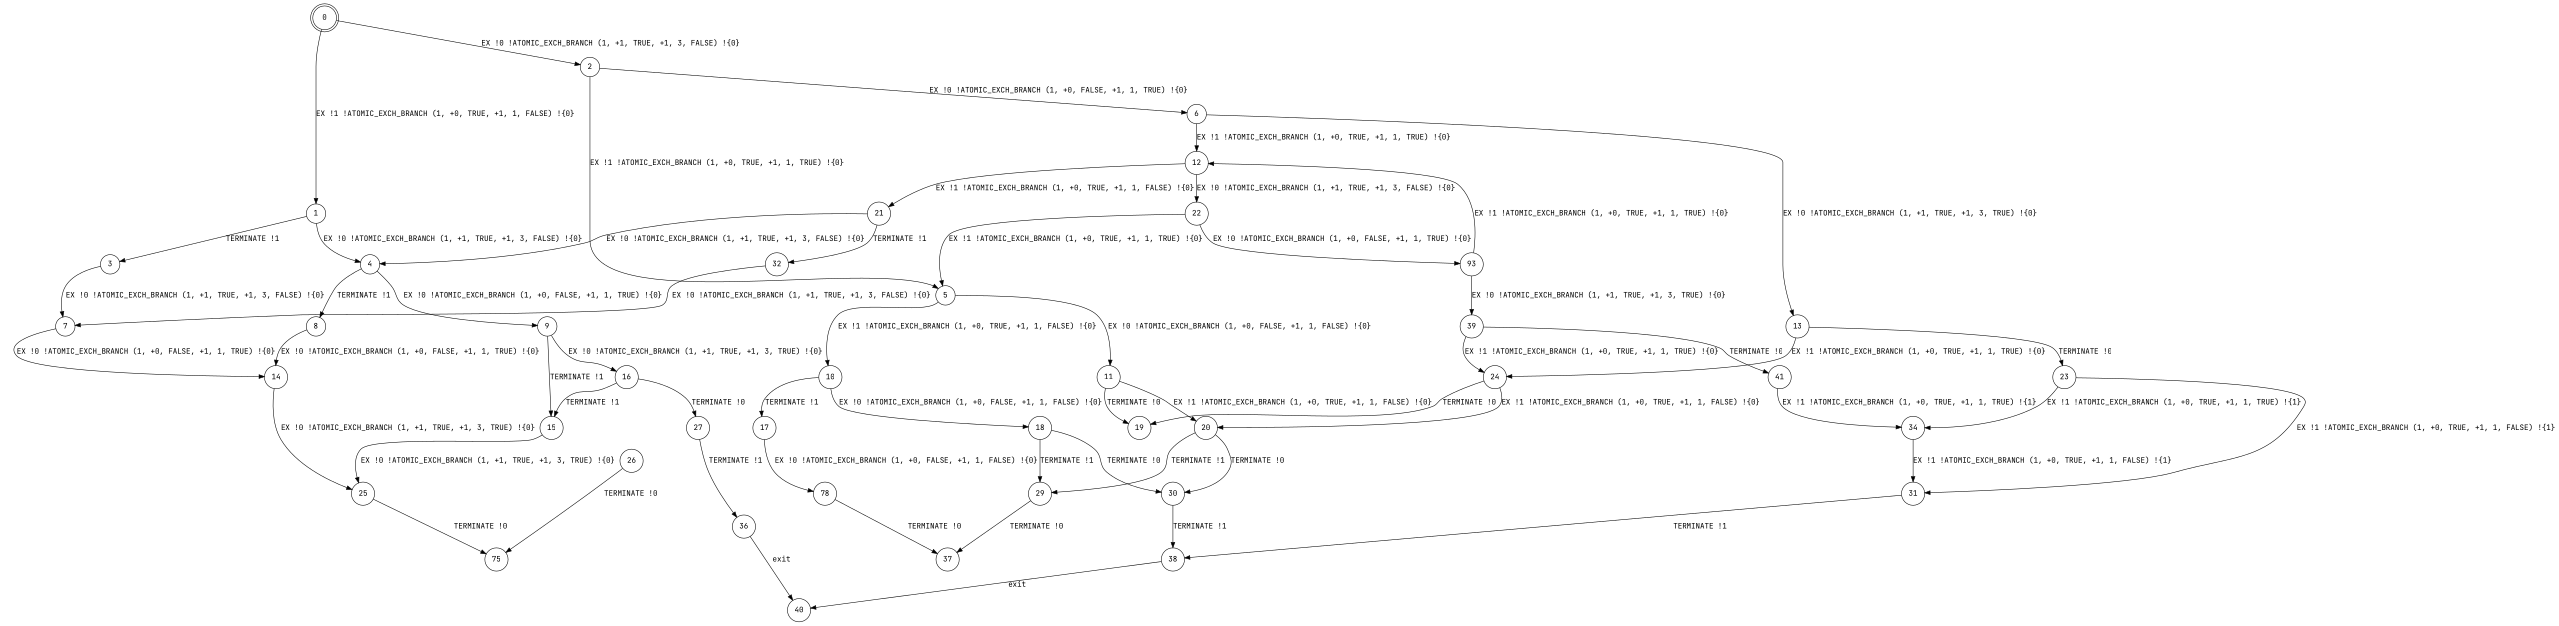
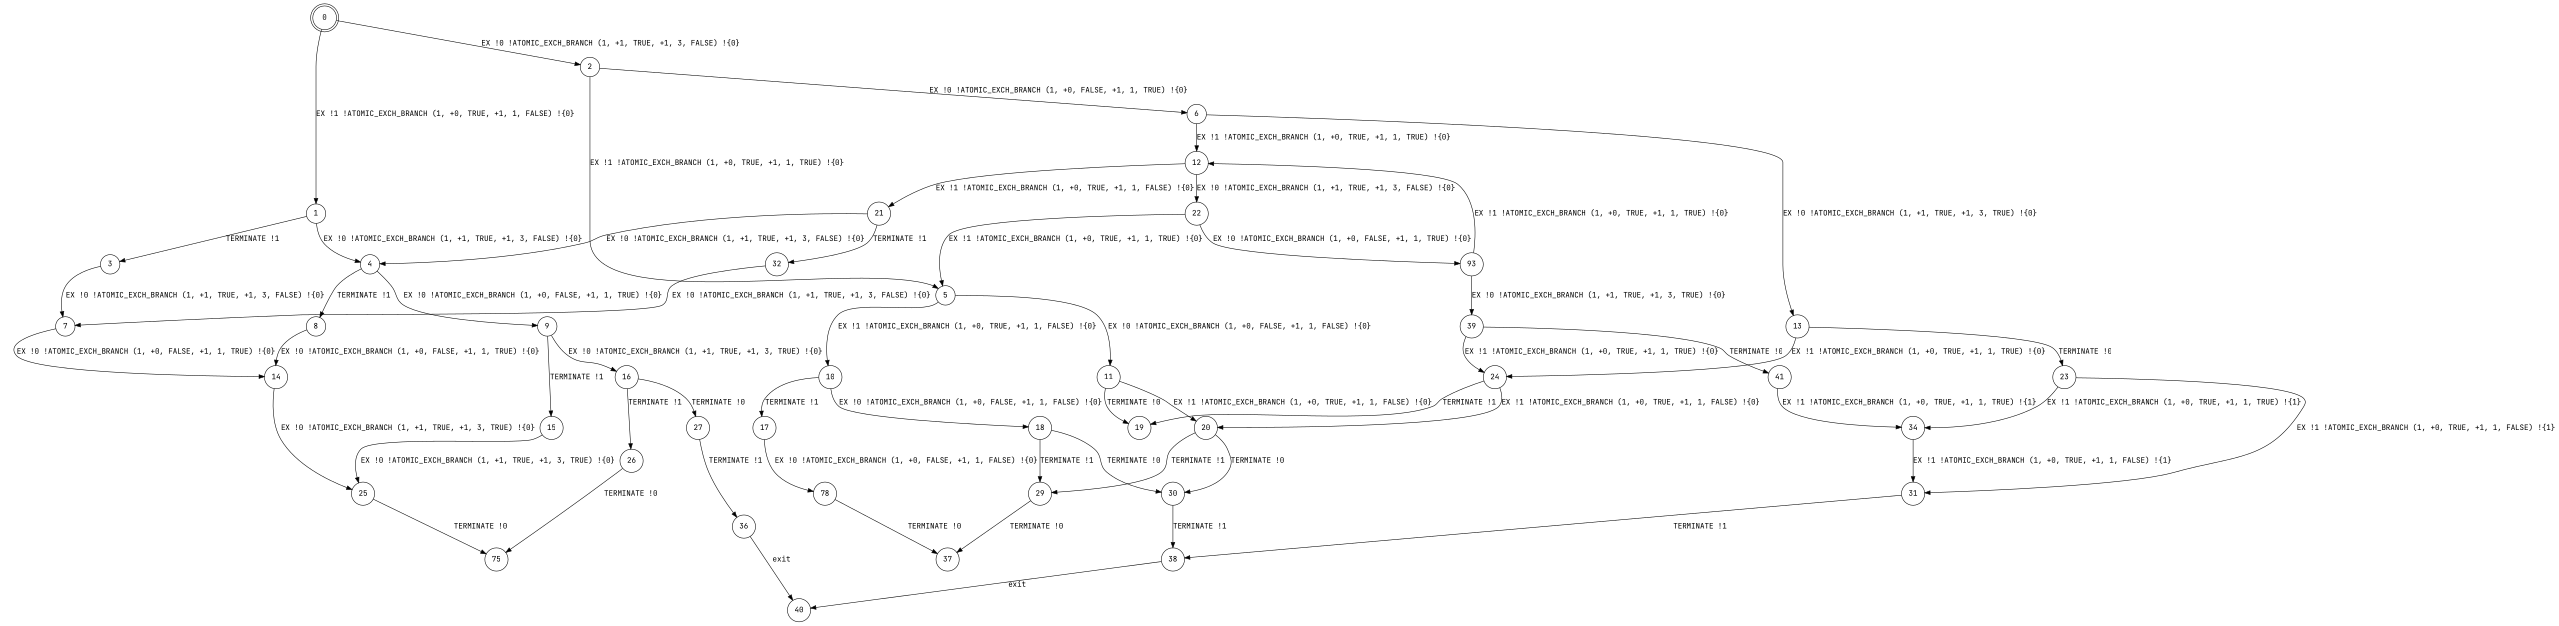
(583, 392) -> (629, 416)
(1470, 403) -> (1470, 403)
